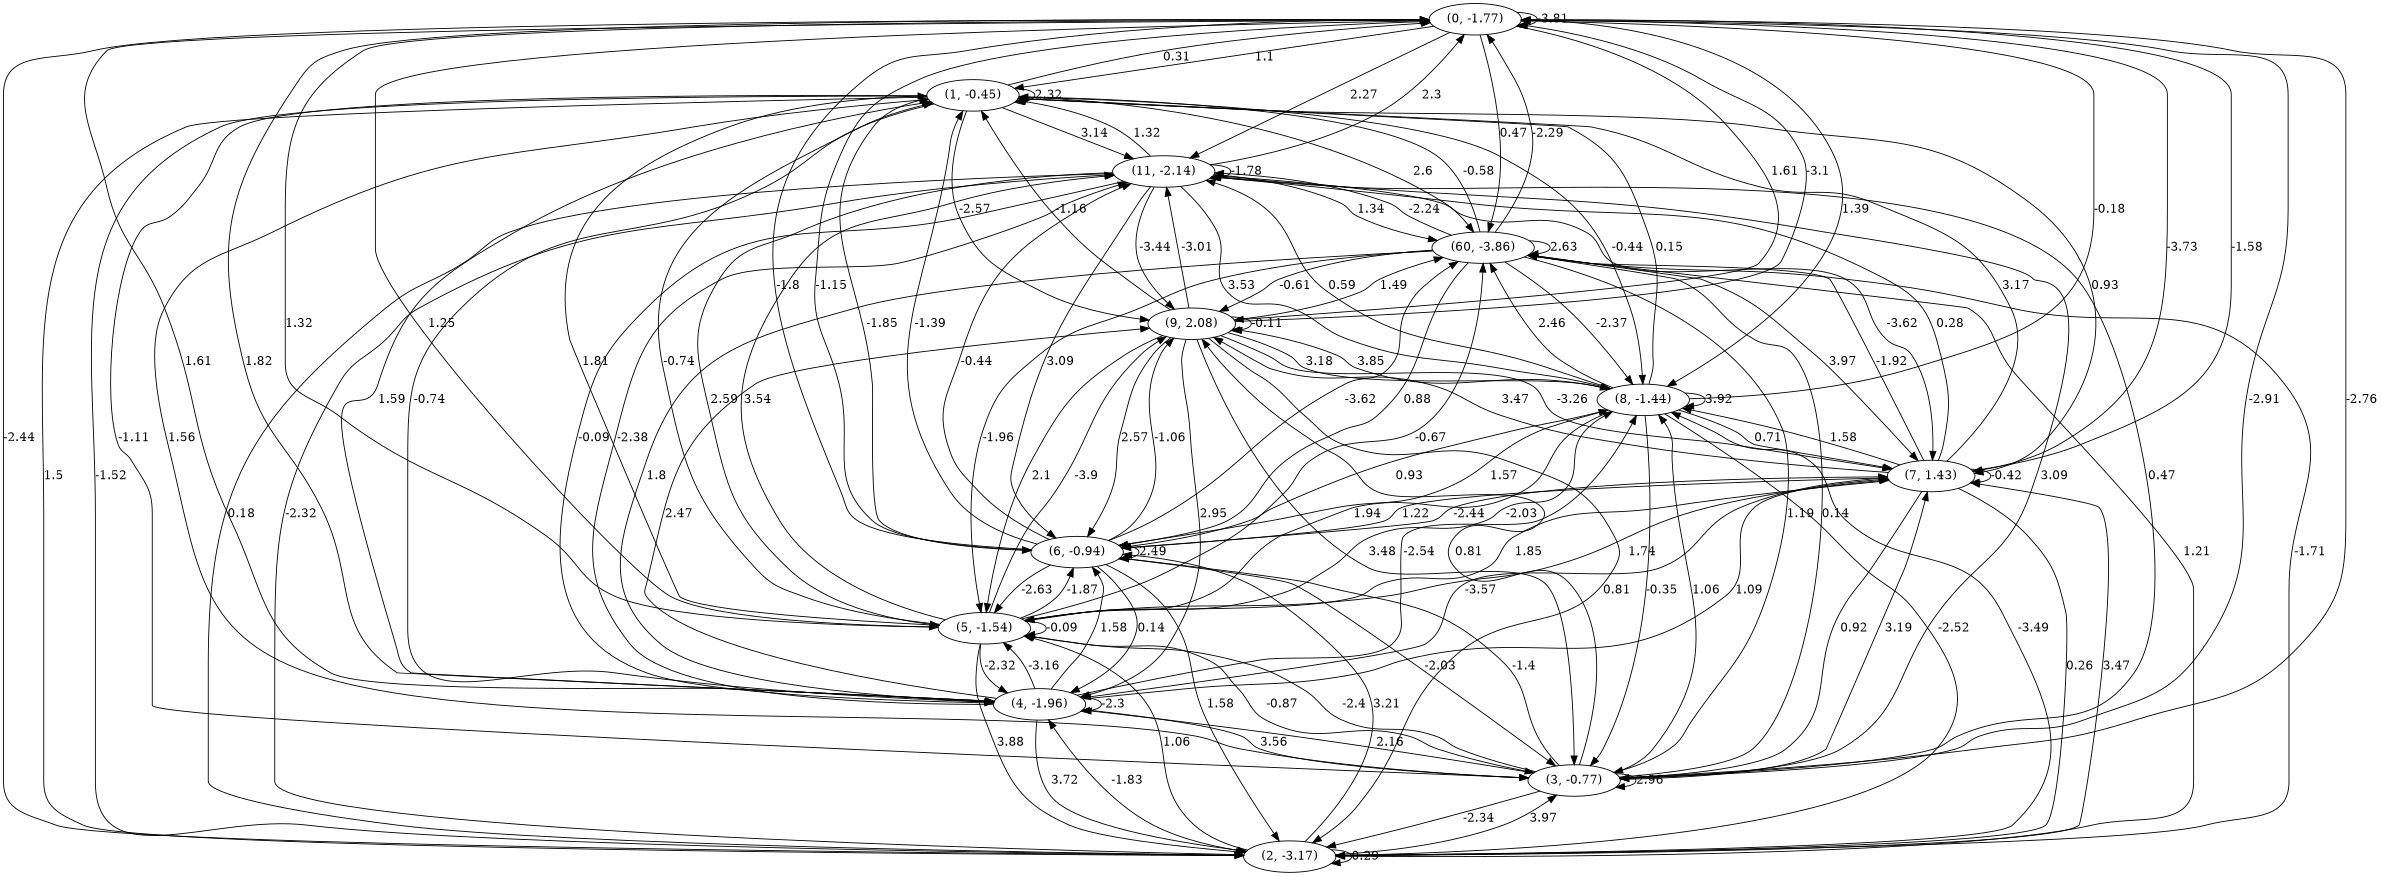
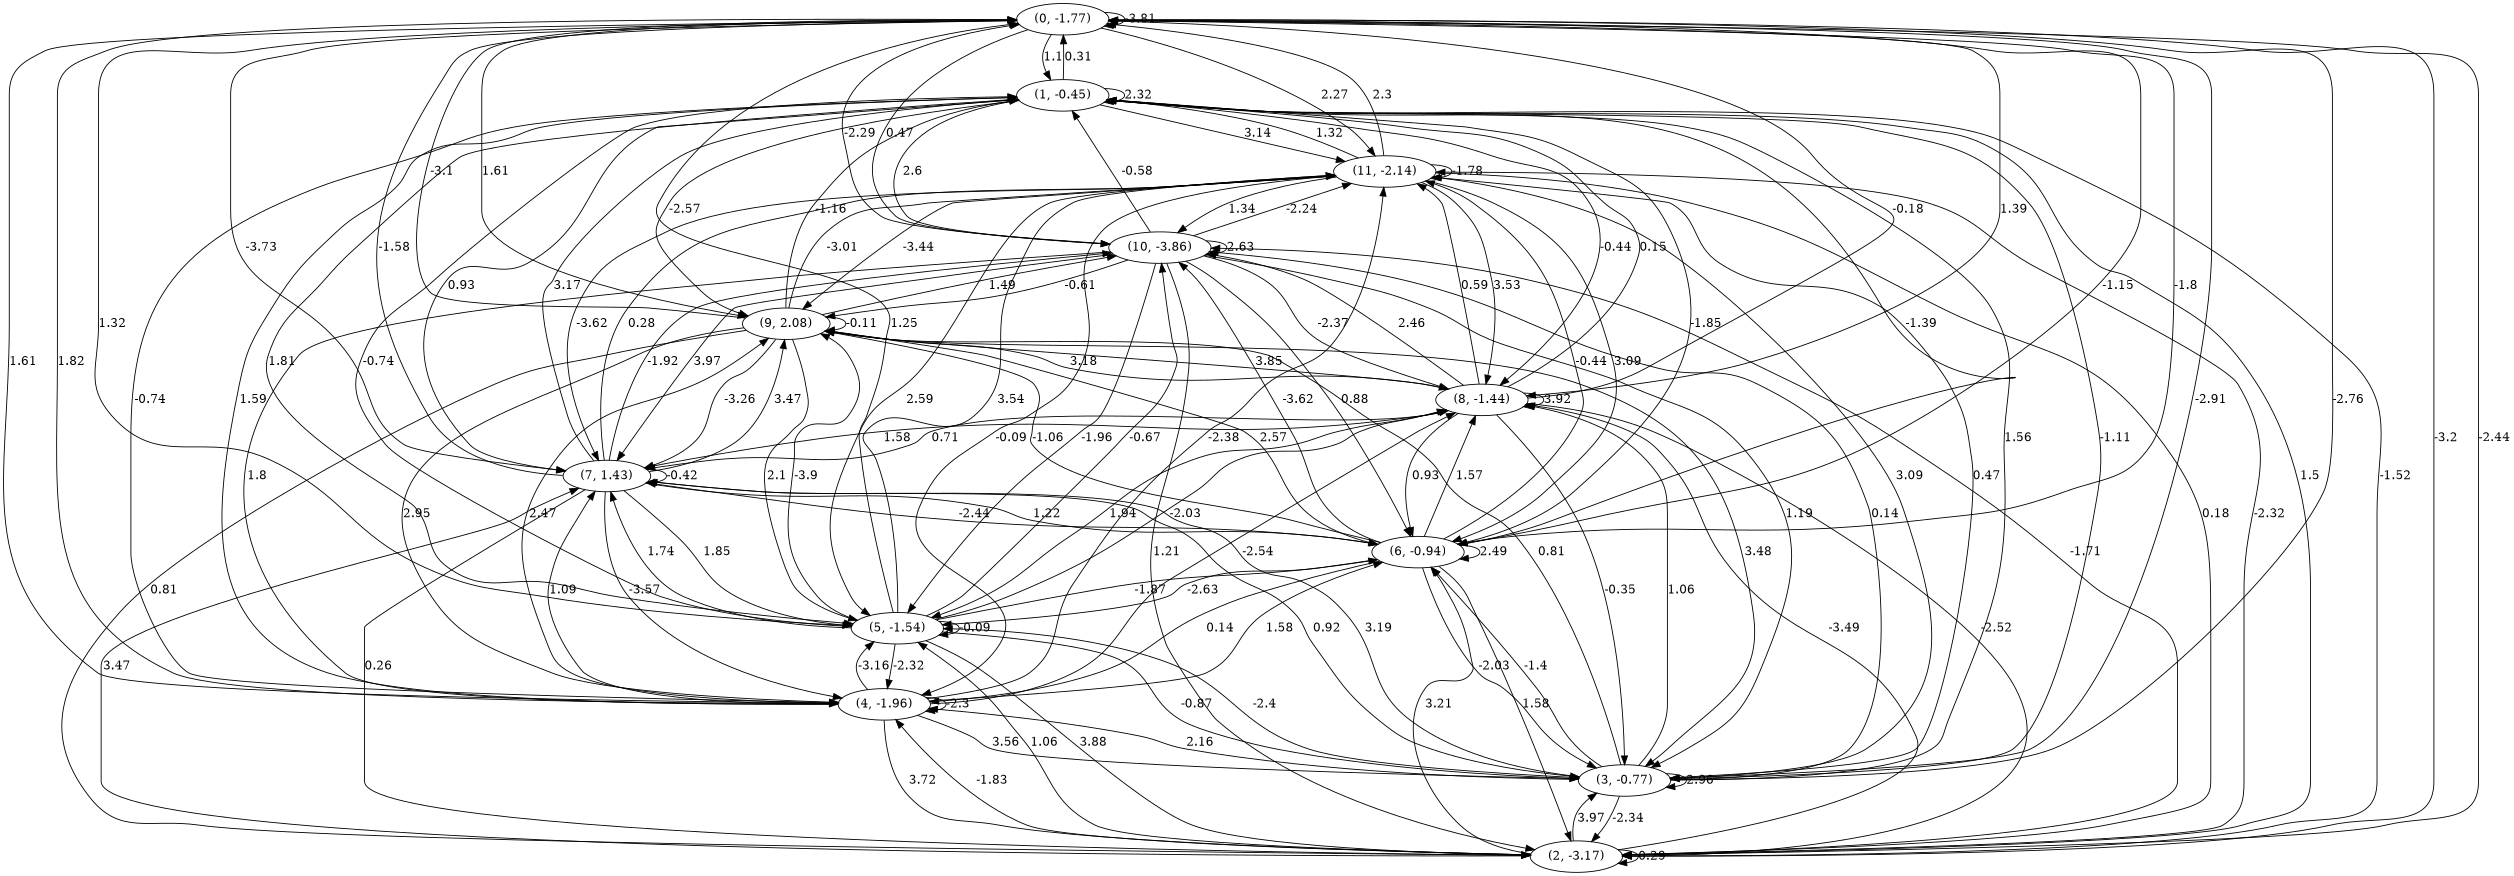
none -> (2434, 173)
(1483, 248) -> (1160, 248)
